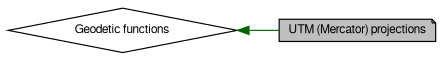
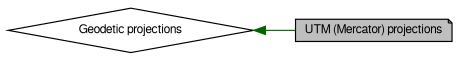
(123, 30) -> (131, 30)
